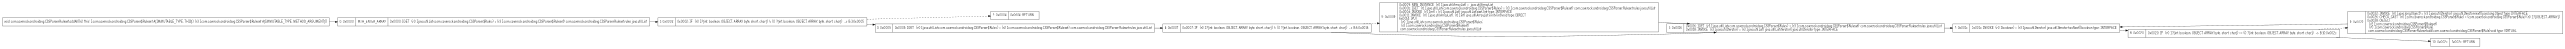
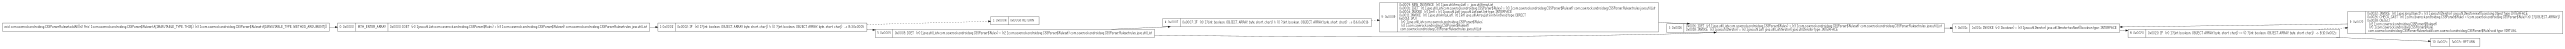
(1024, 15) -> (1024, 21)
(1523, 36) -> (1434, 37)
